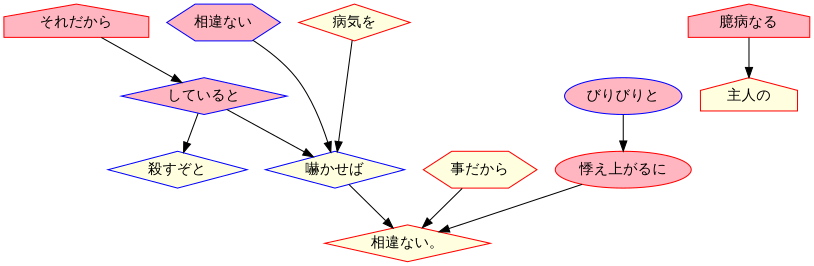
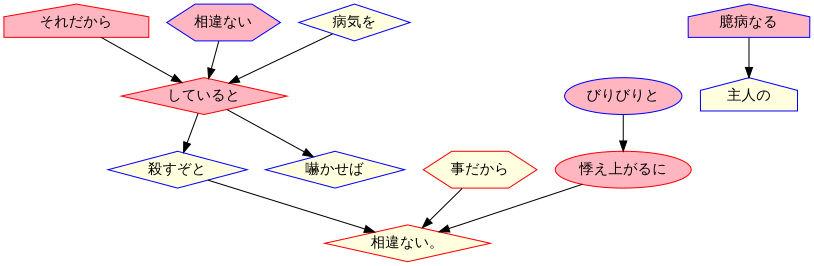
(354, 22) -> (354, 22)
(749, 22) -> (749, 22)
(301, 84) -> (215, 55)
(345, 91) -> (285, 56)
(204, 96) -> (204, 96)
(749, 96) -> (749, 96)
(367, 203) -> (286, 205)
